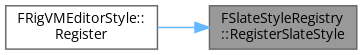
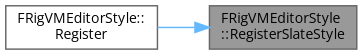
(283, 27) -> (283, 27)
